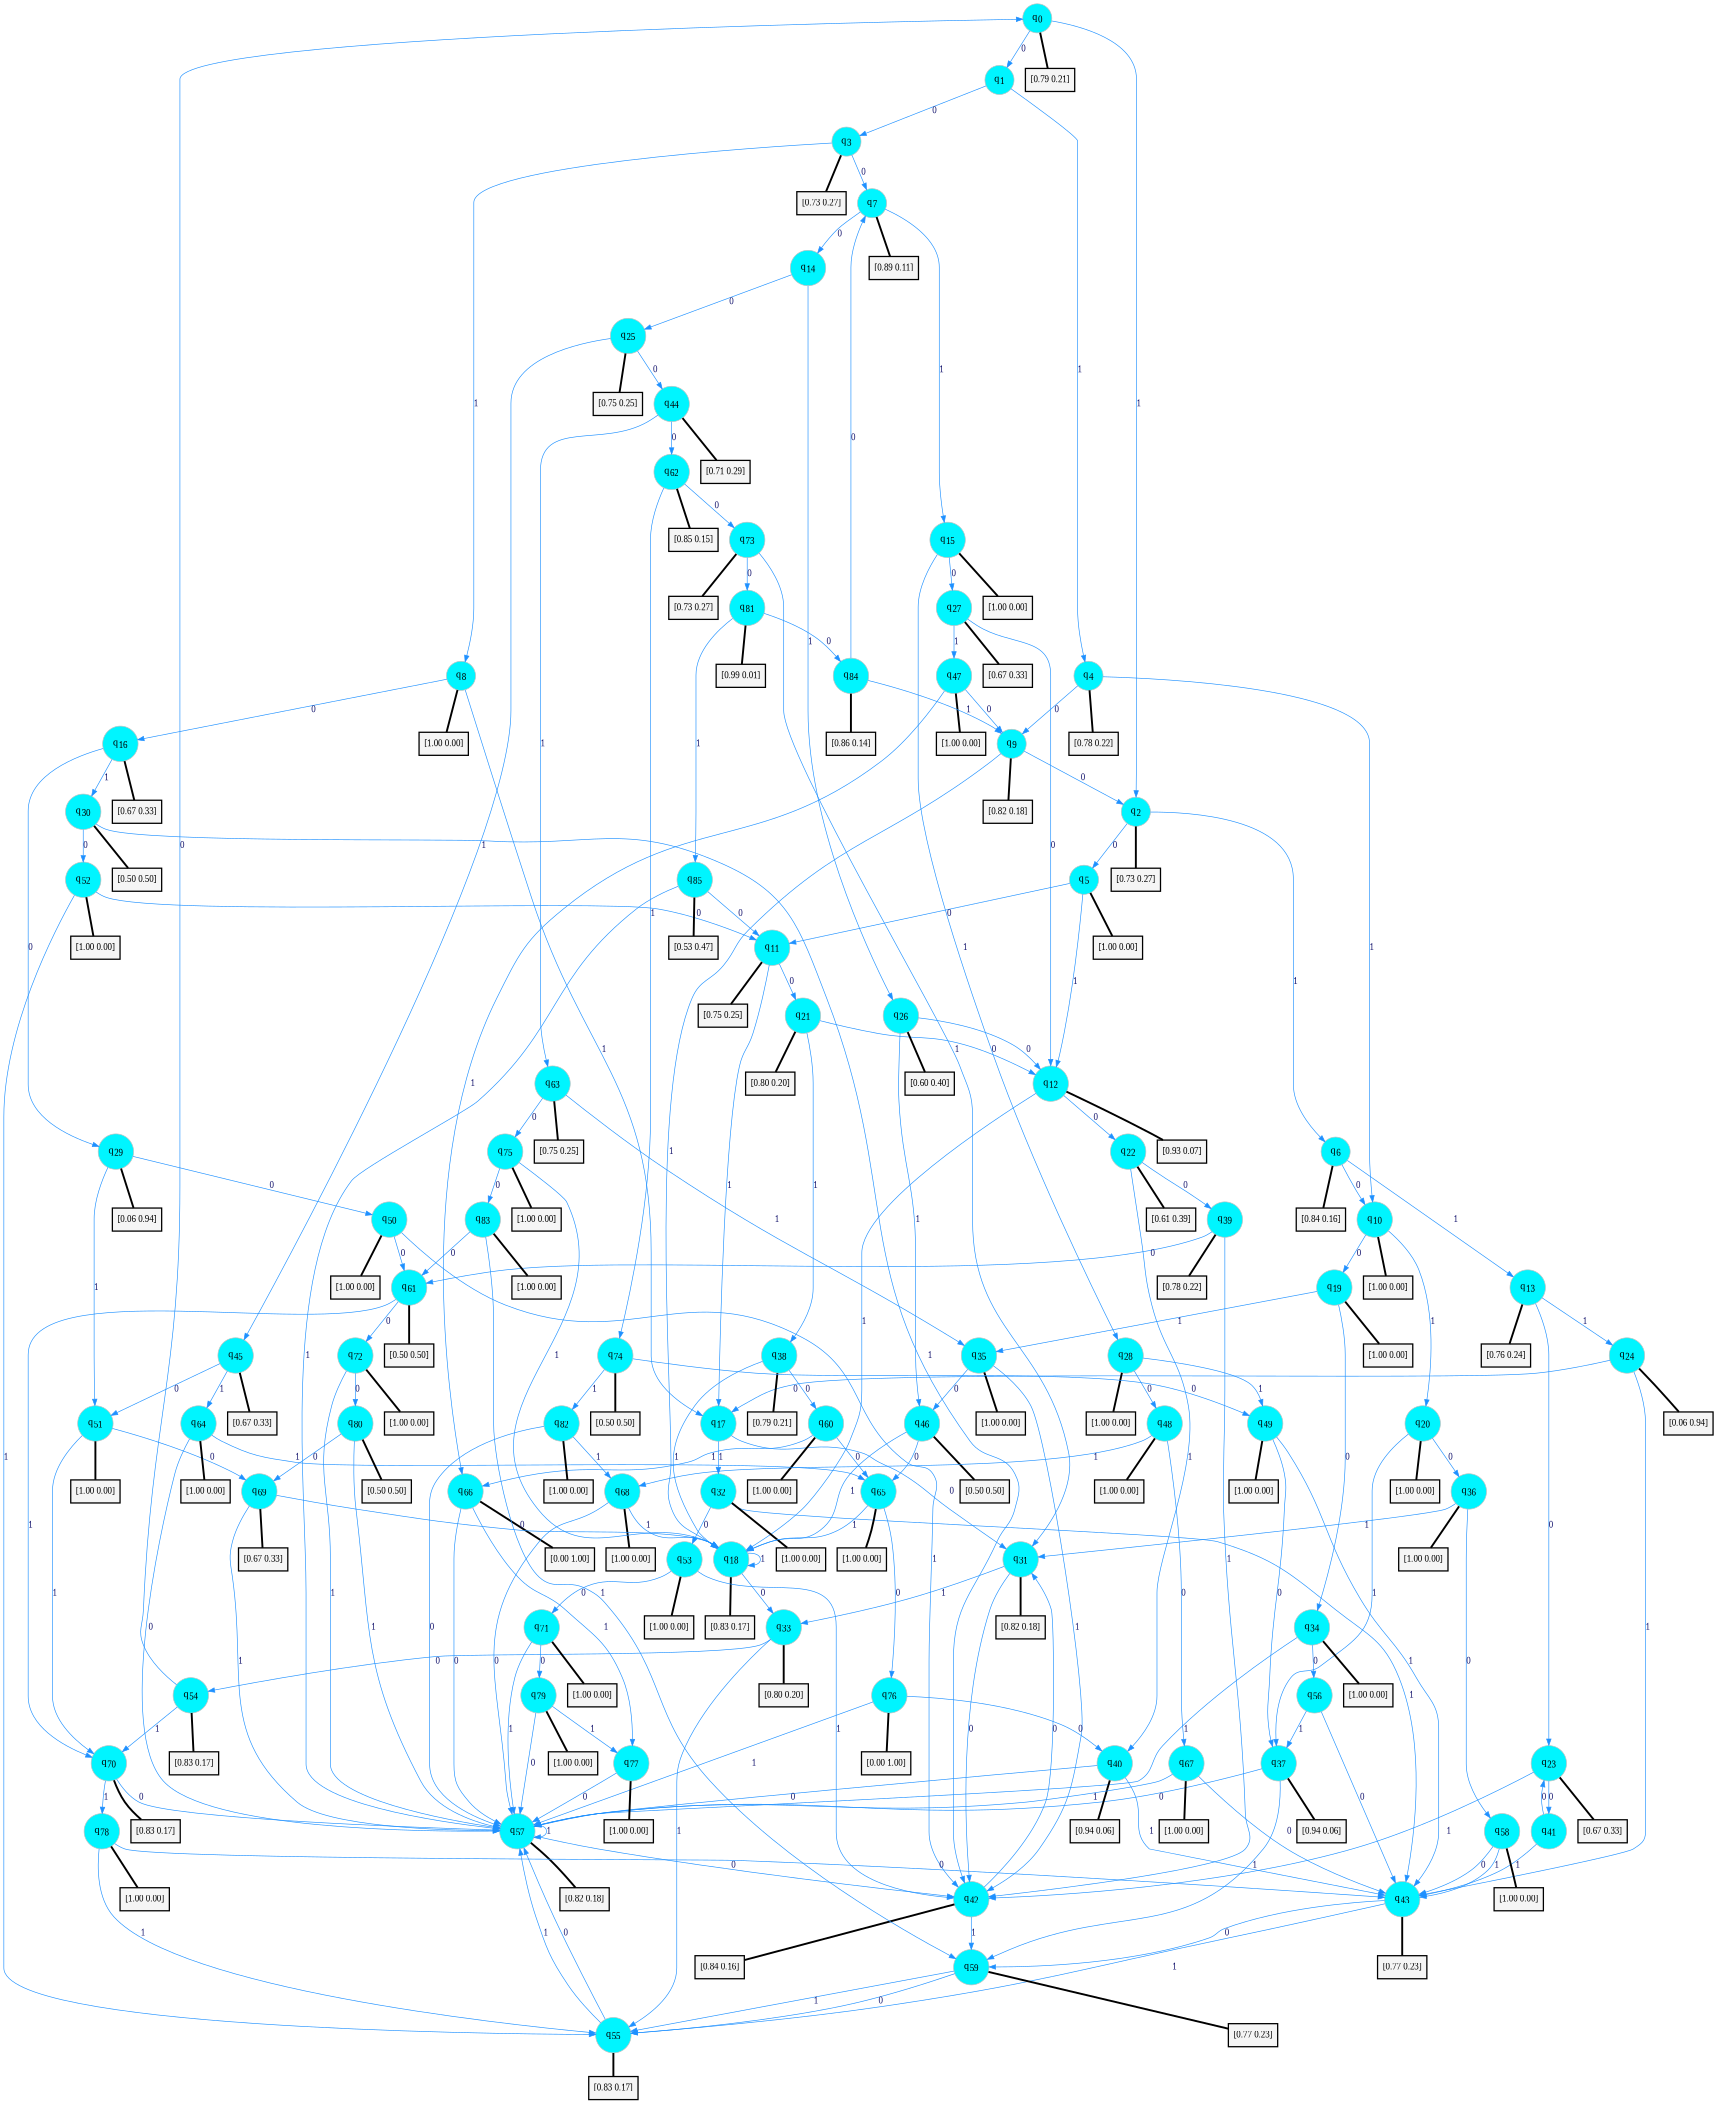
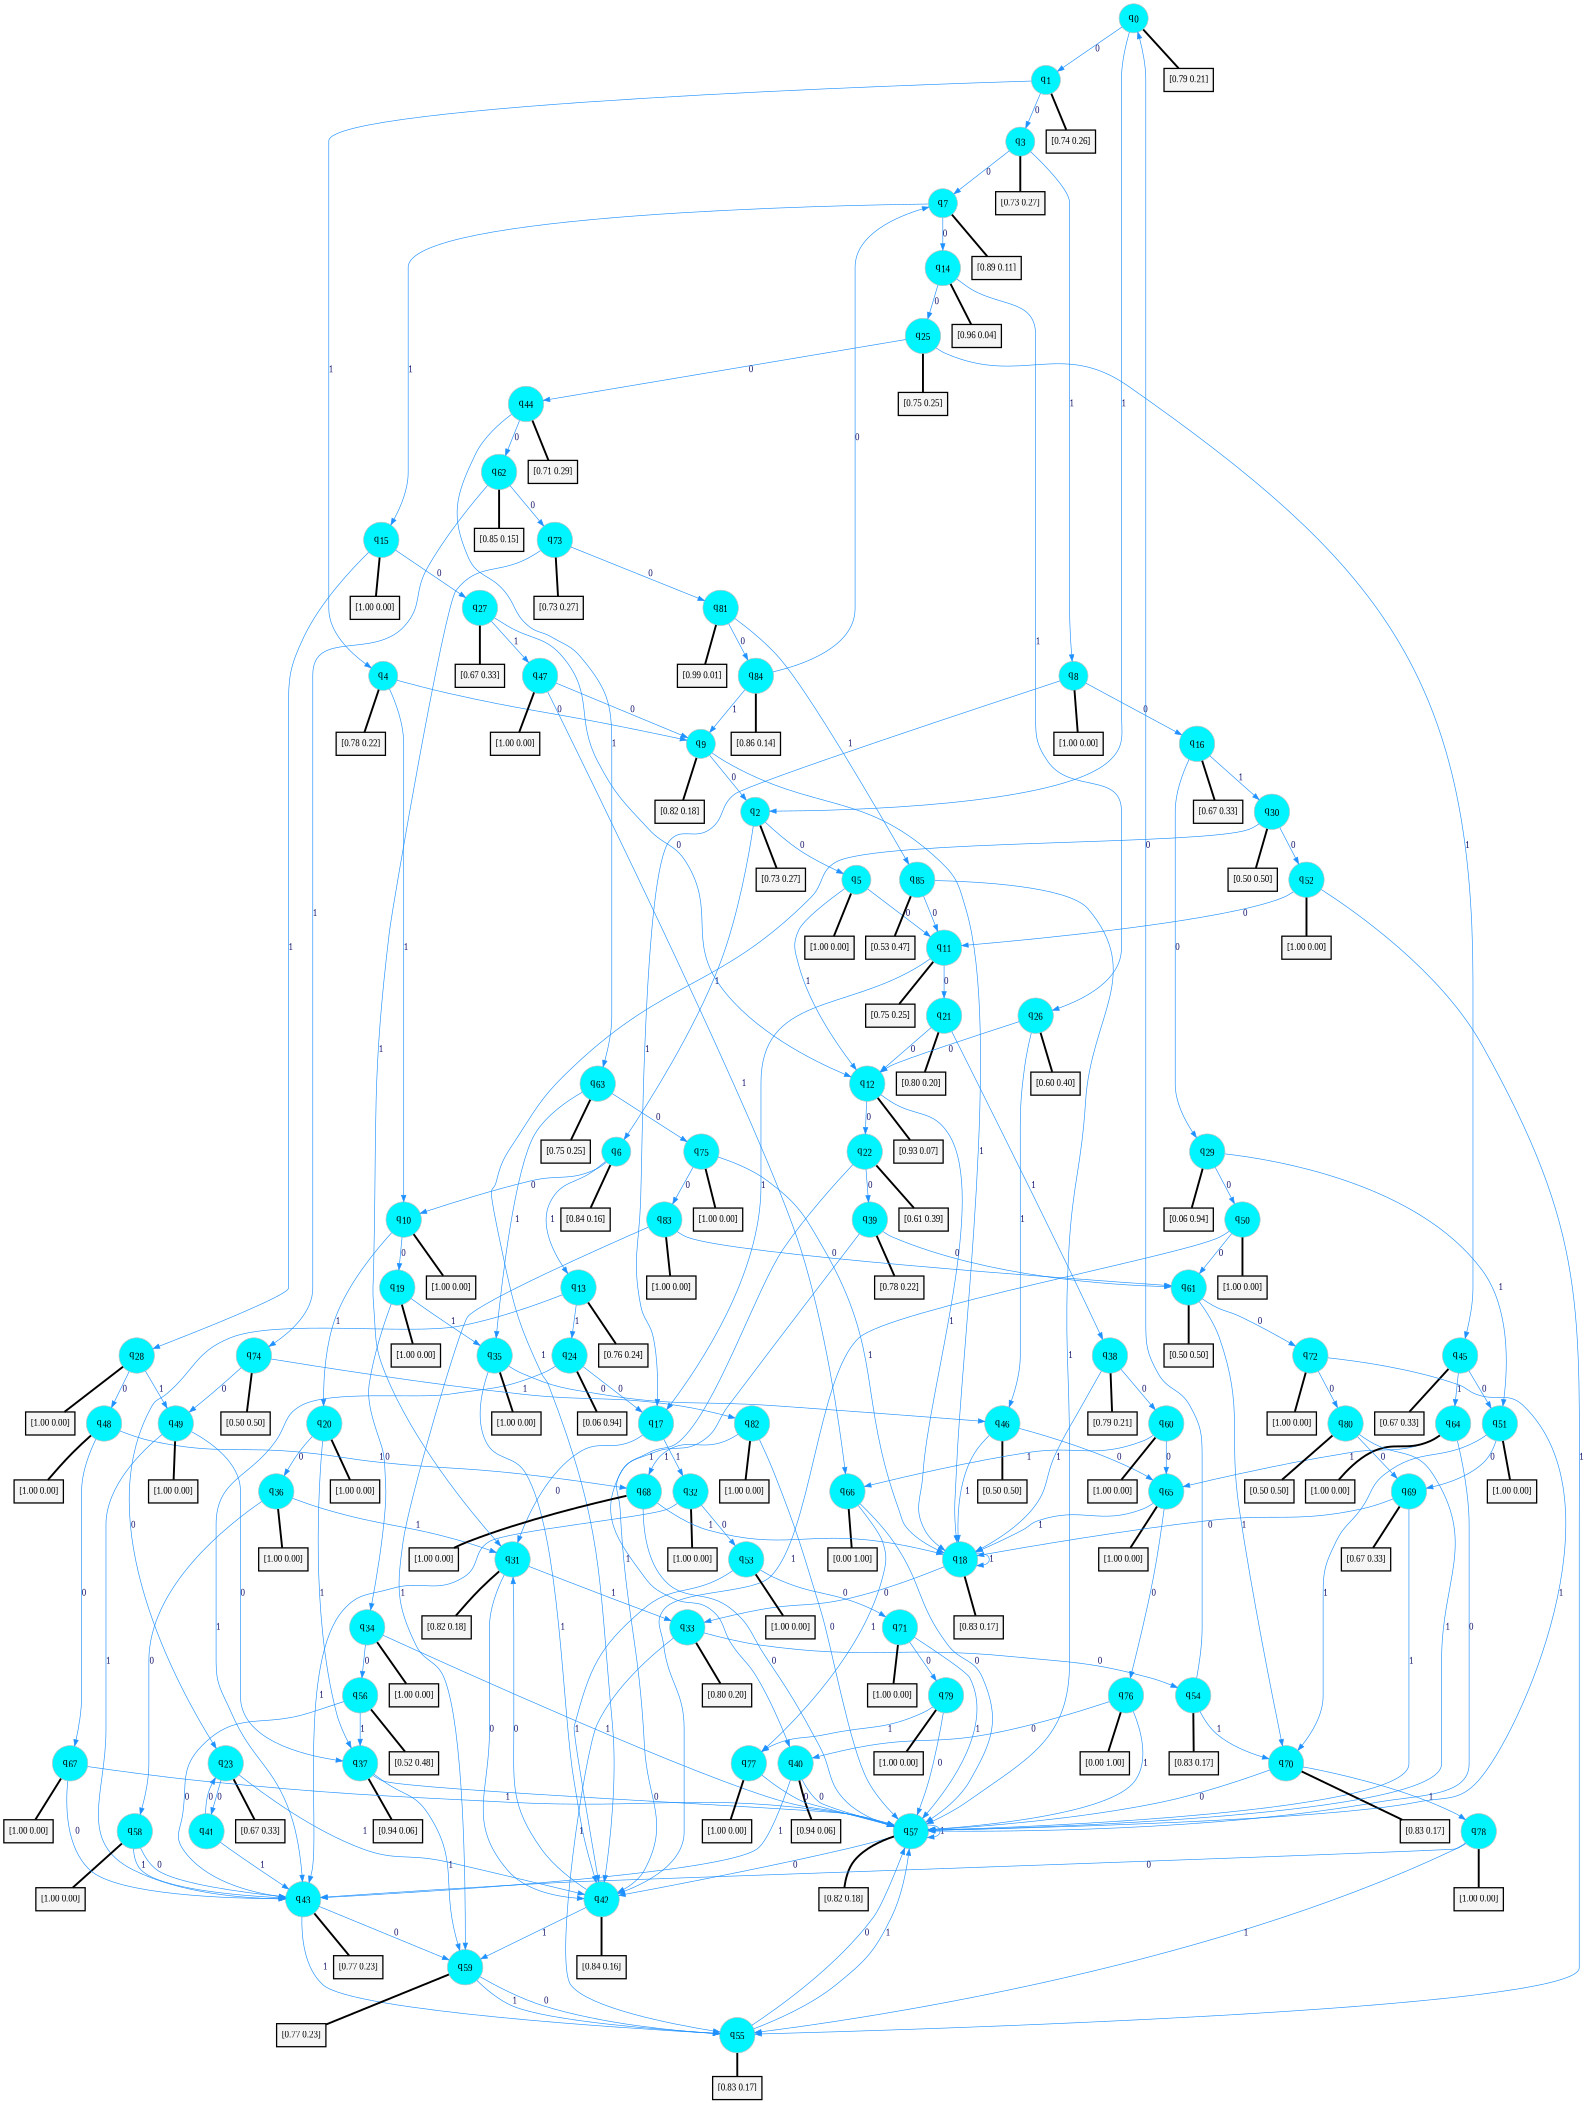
none -> (1071, 142)
none -> (977, 336)
none -> (414, 1763)
